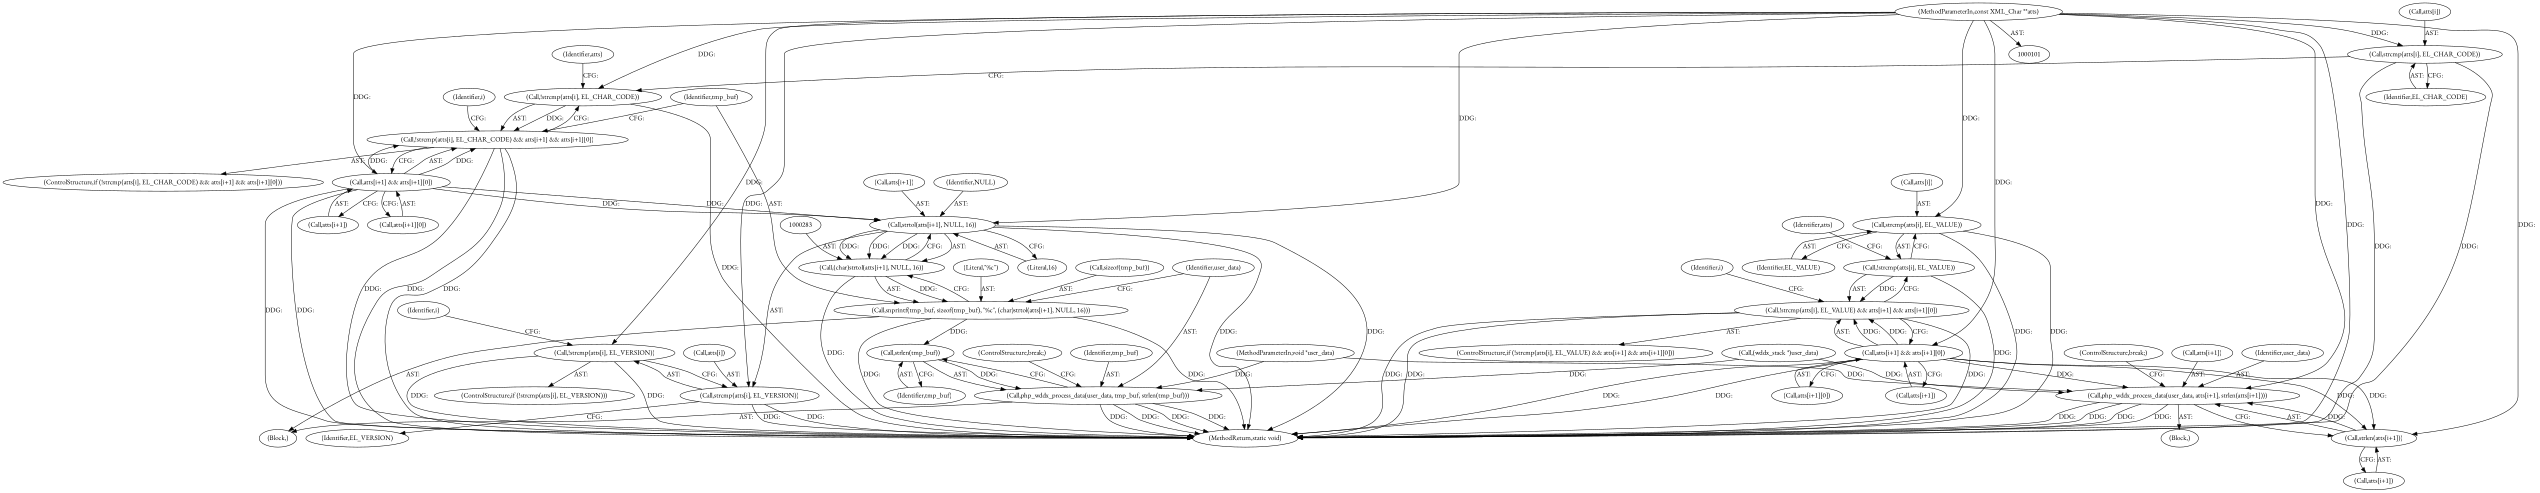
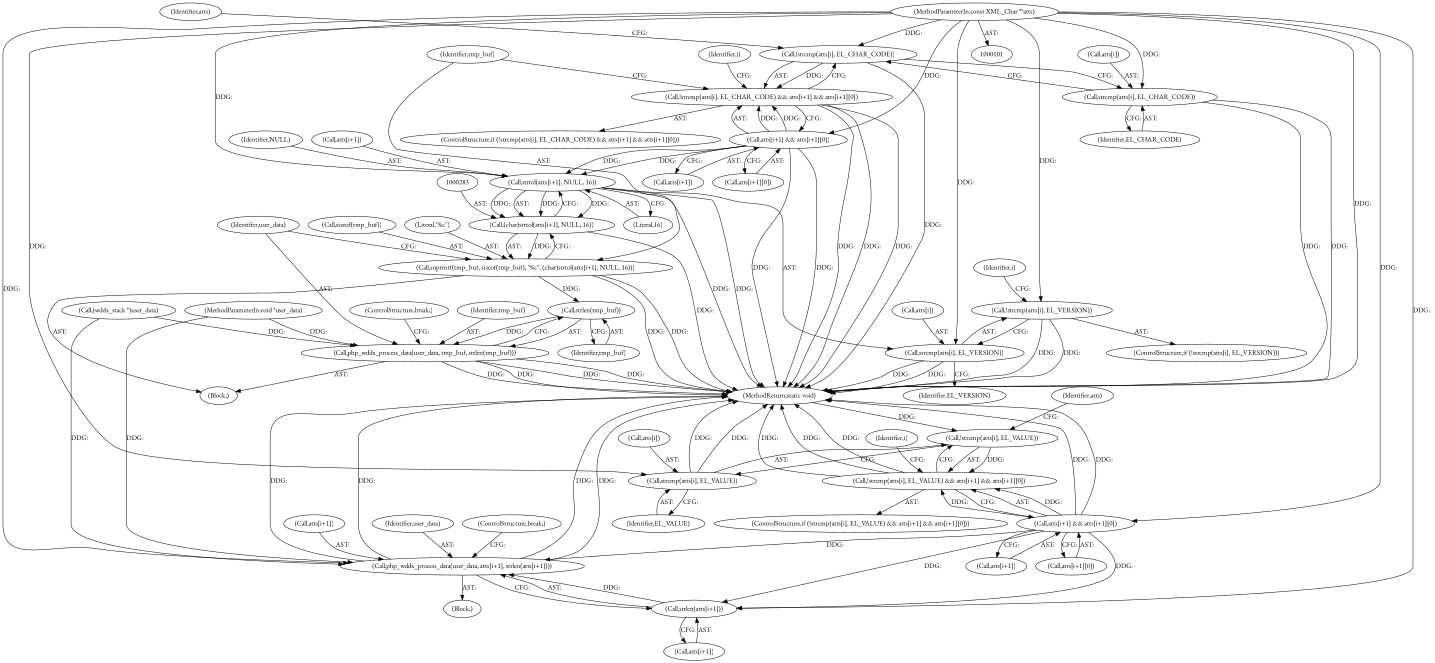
none -> (1012, 67)
(1844, 423) -> (882, 416)
